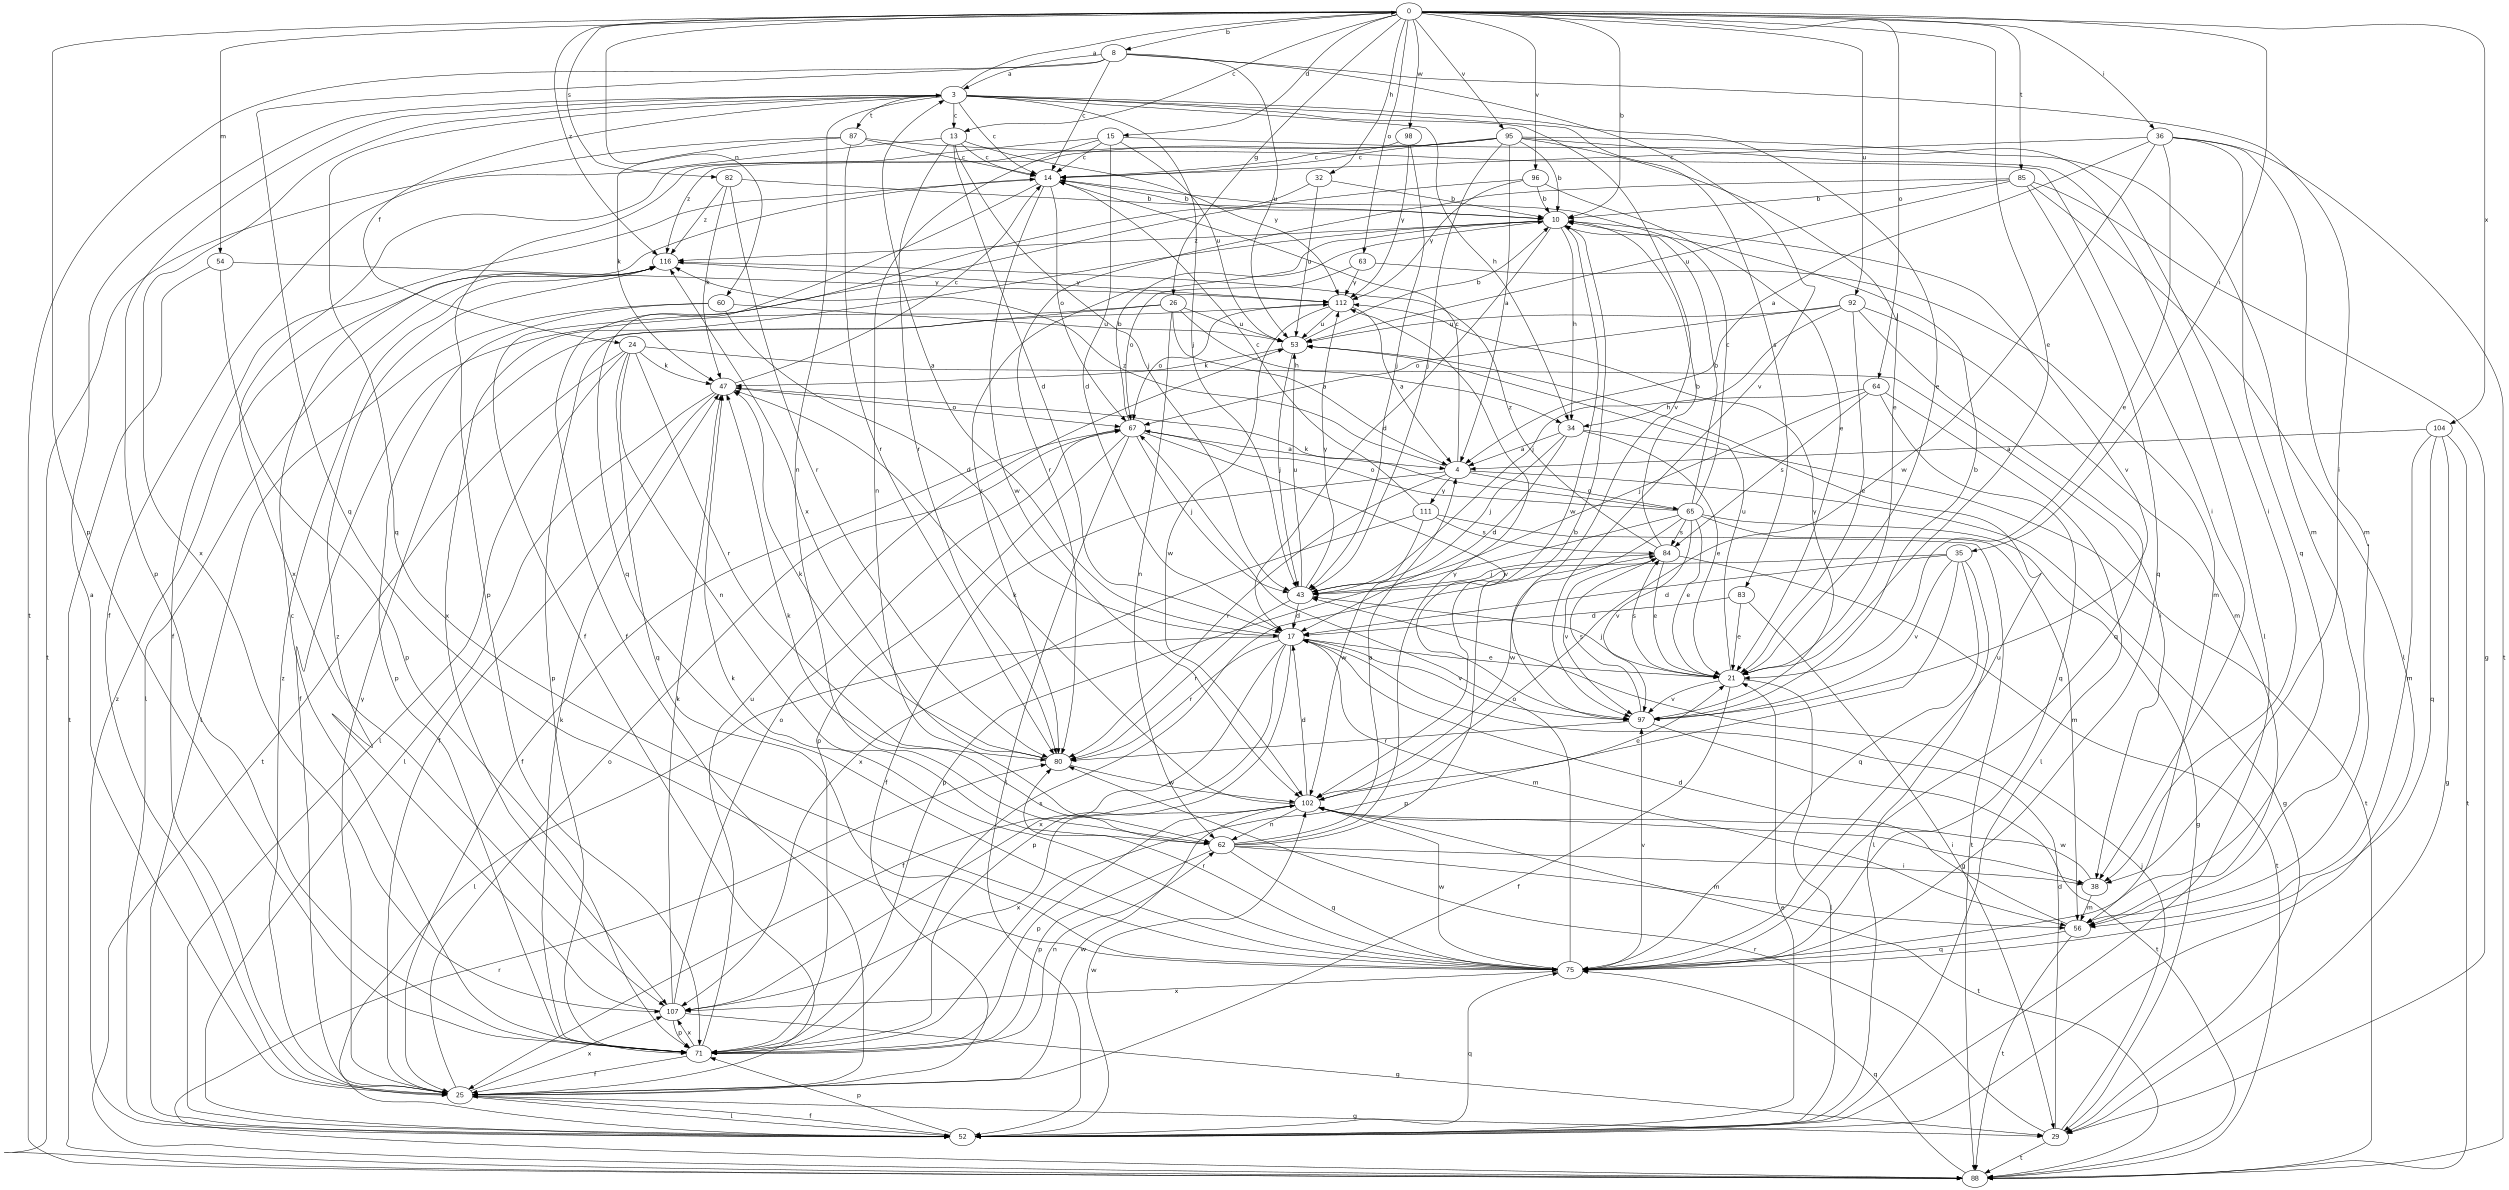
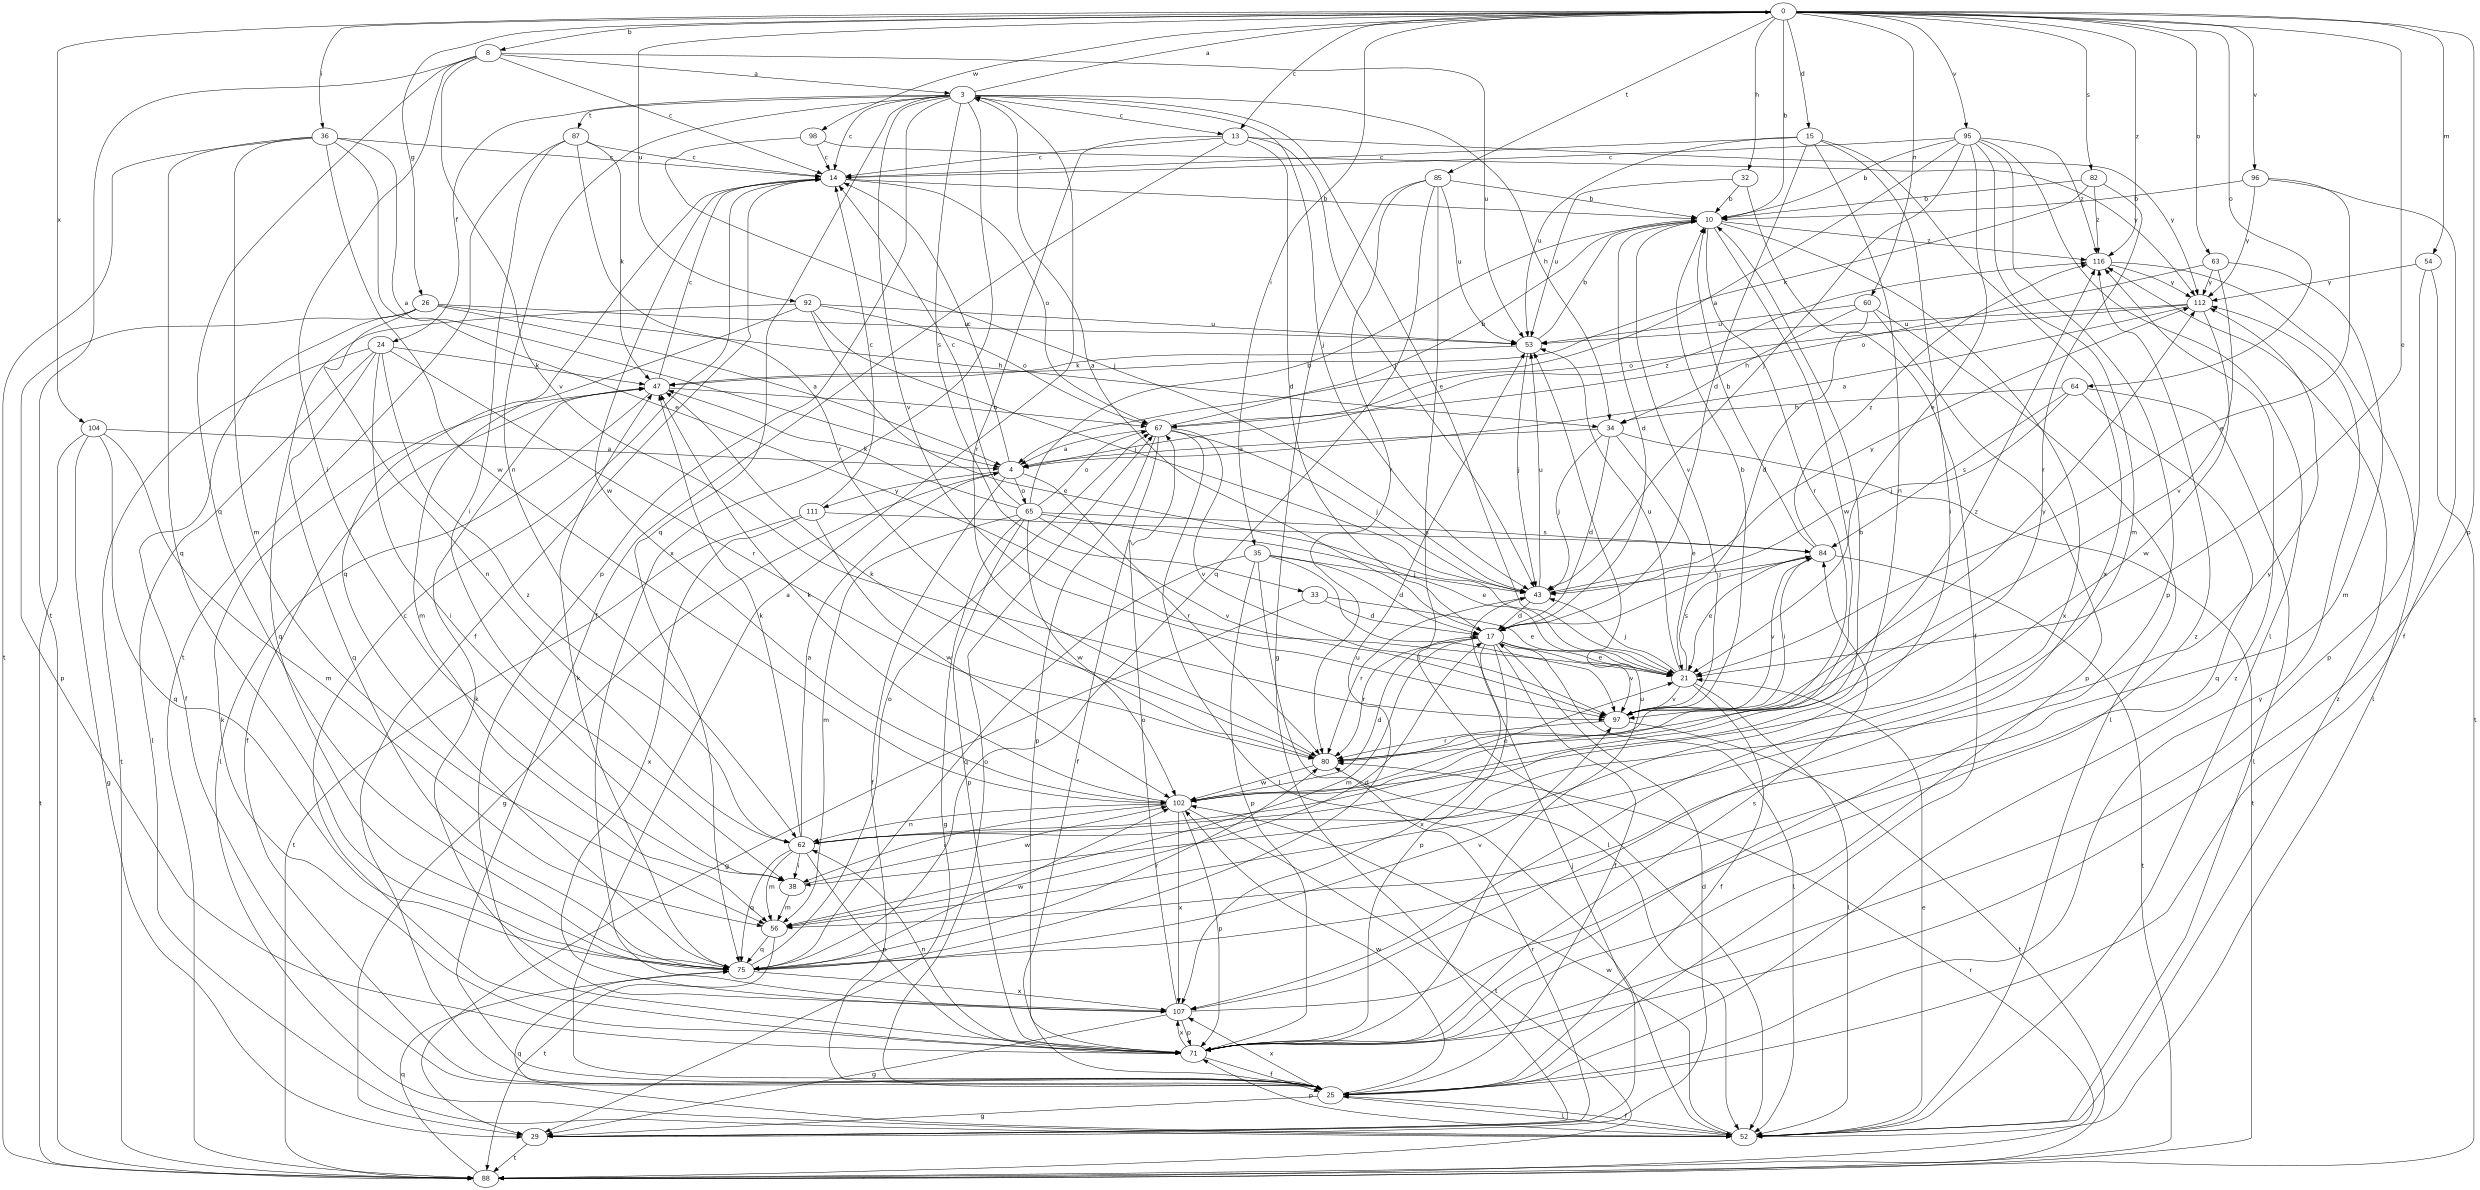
(1573, 320) -> (1741, 364)
(807, 512) -> (1976, 512)
none -> (2039, 569)
(722, 595) -> (528, 595)
(1742, 595) -> (1315, 595)
(1581, 637) -> (1784, 637)
